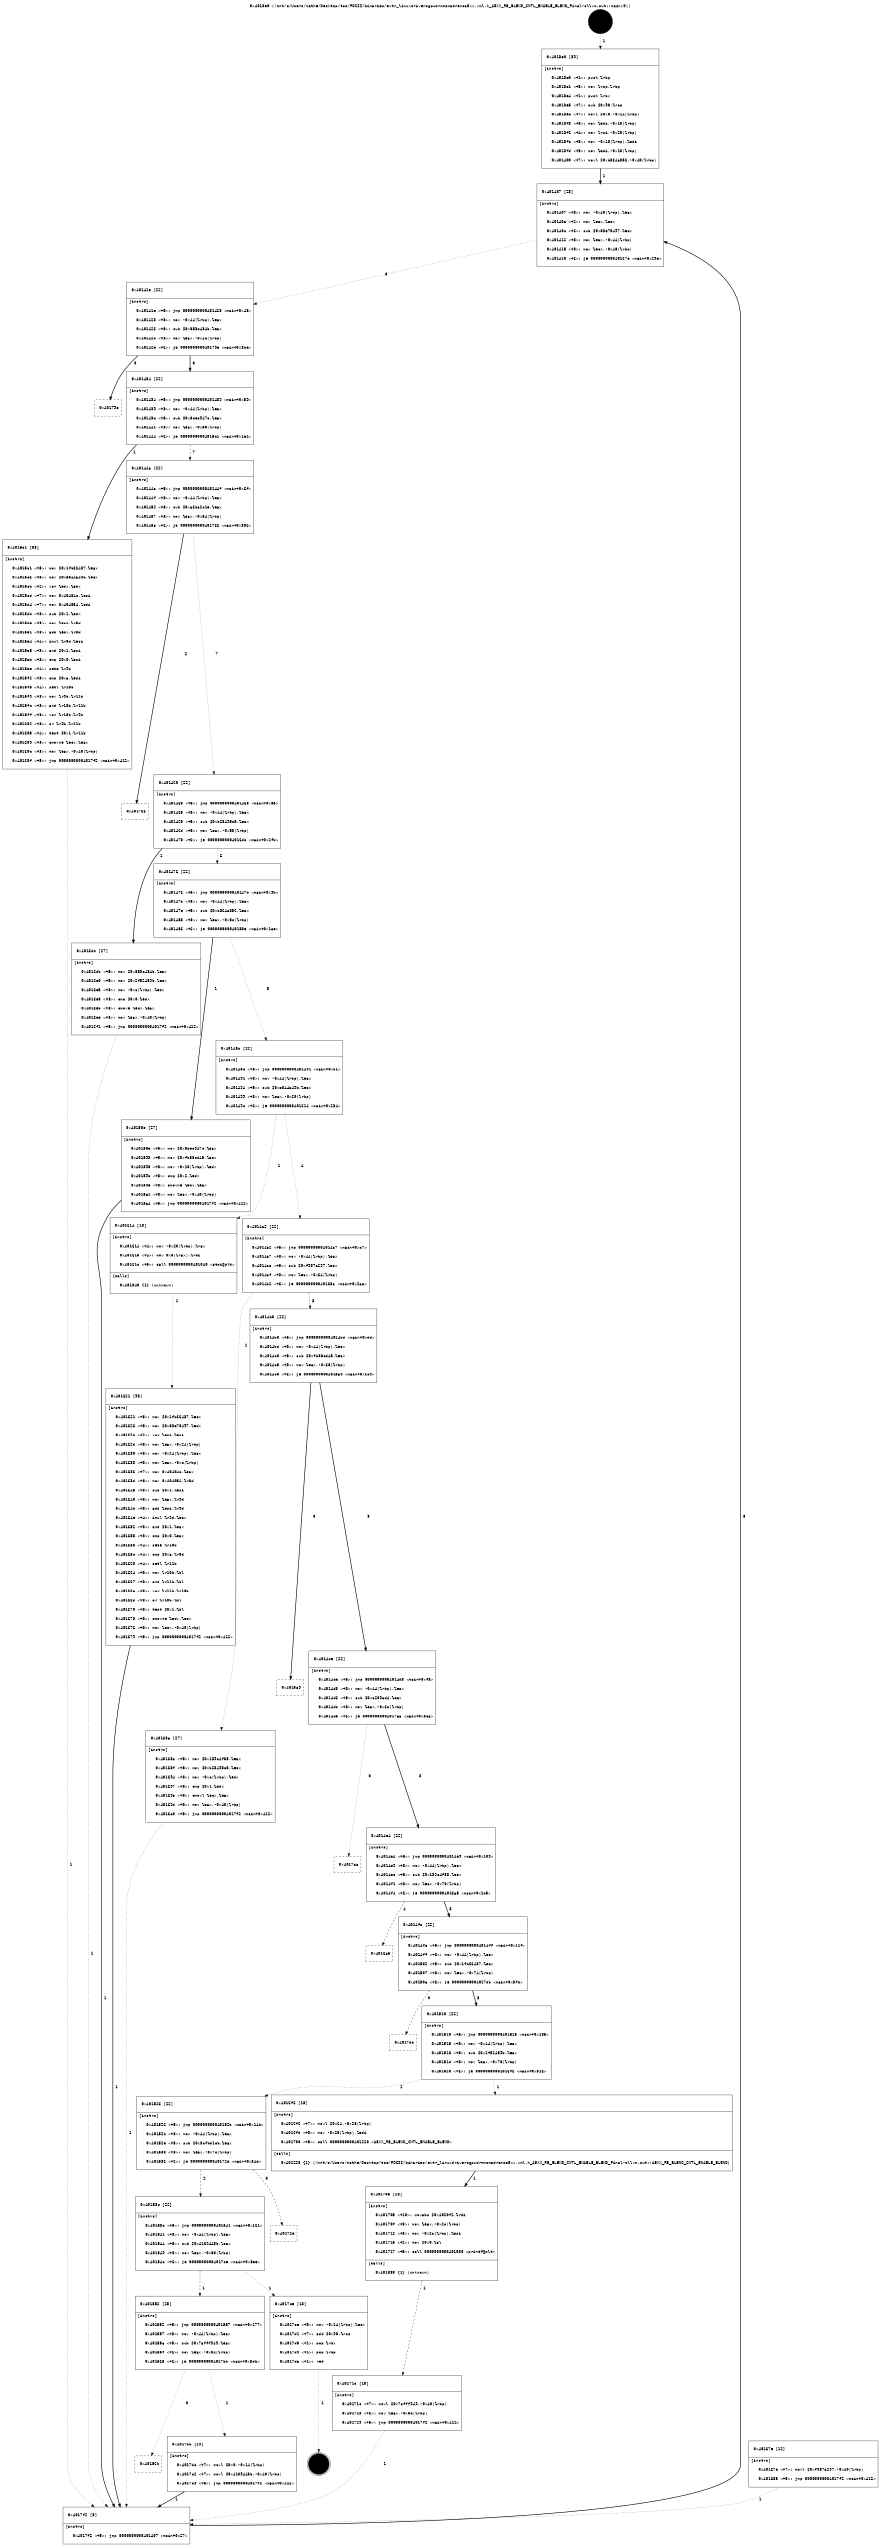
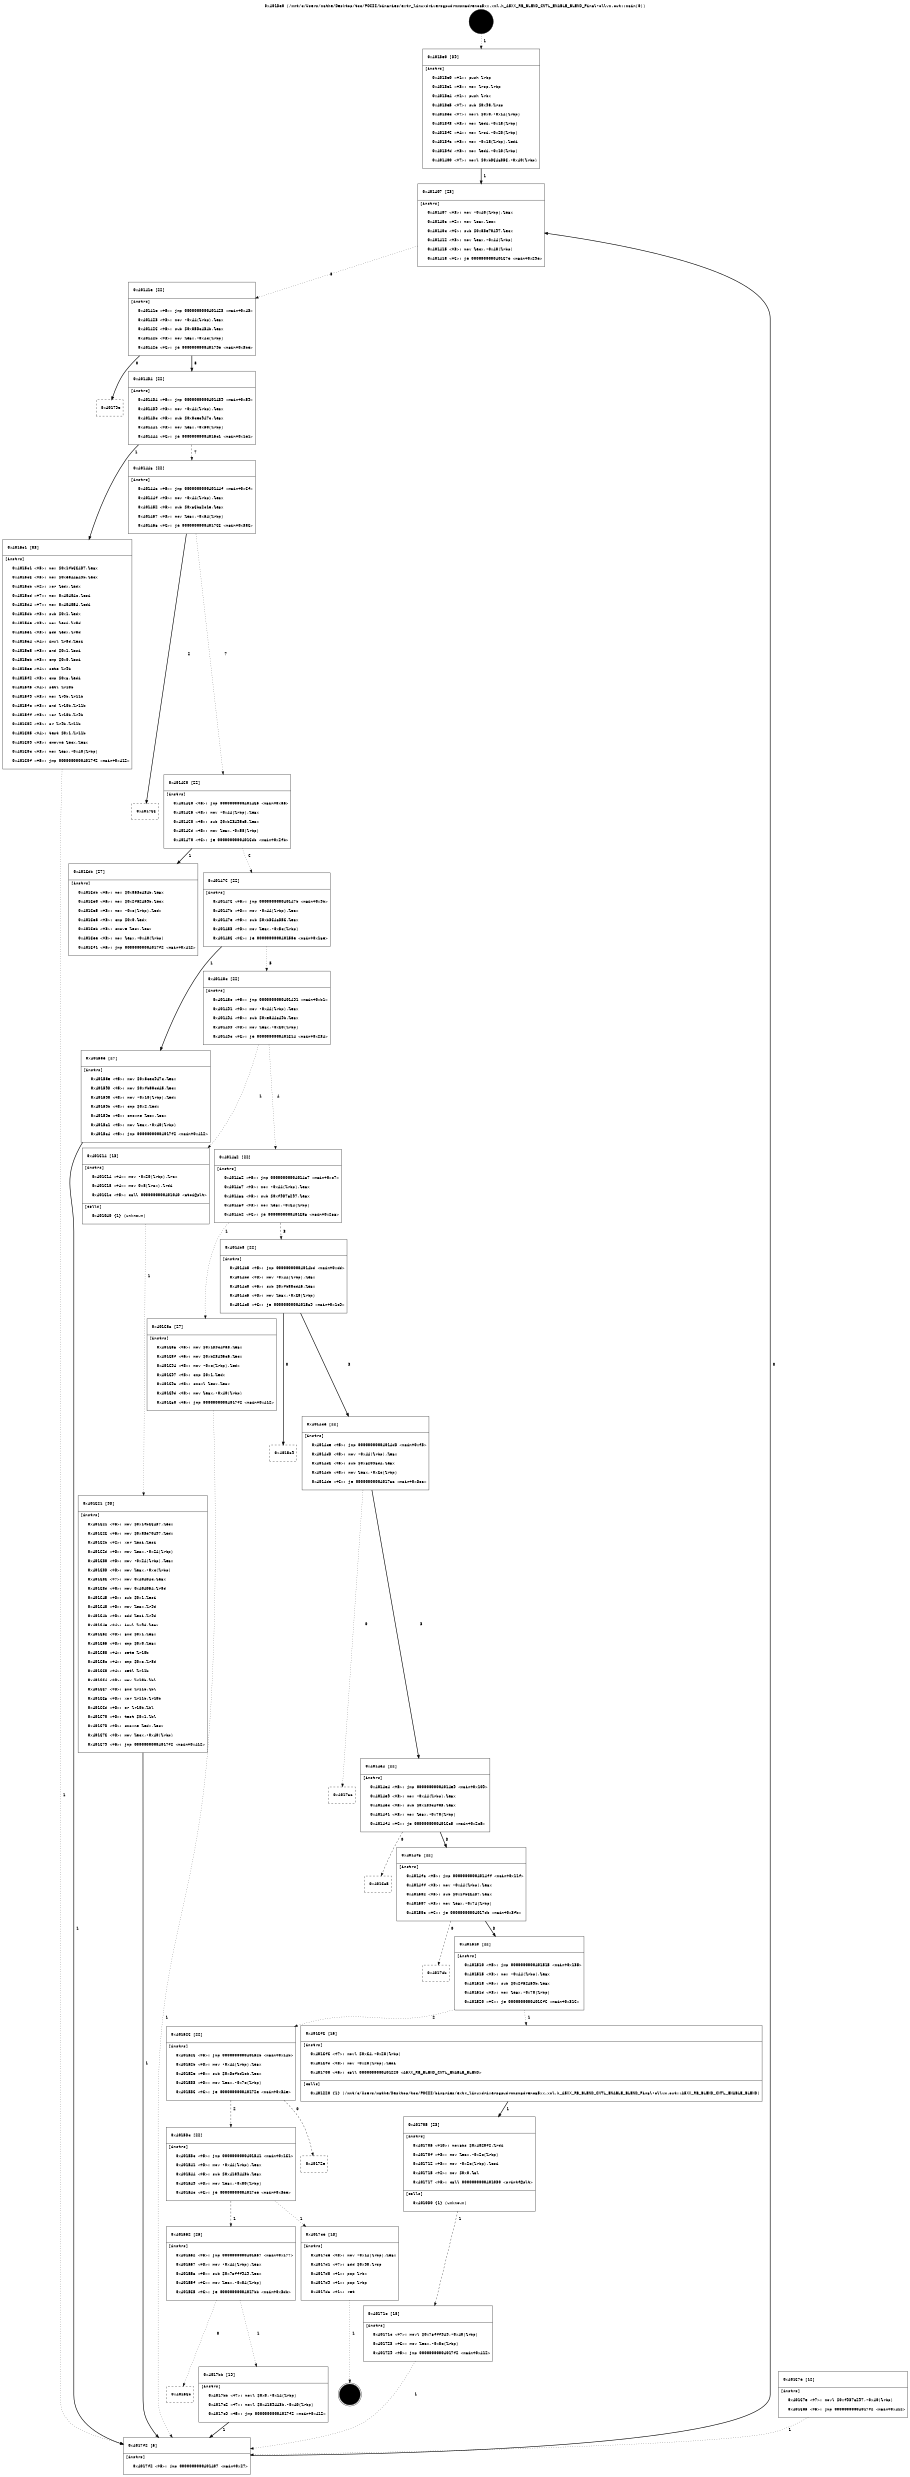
(88, 1770) -> none
(403, 1909) -> (401, 1840)
